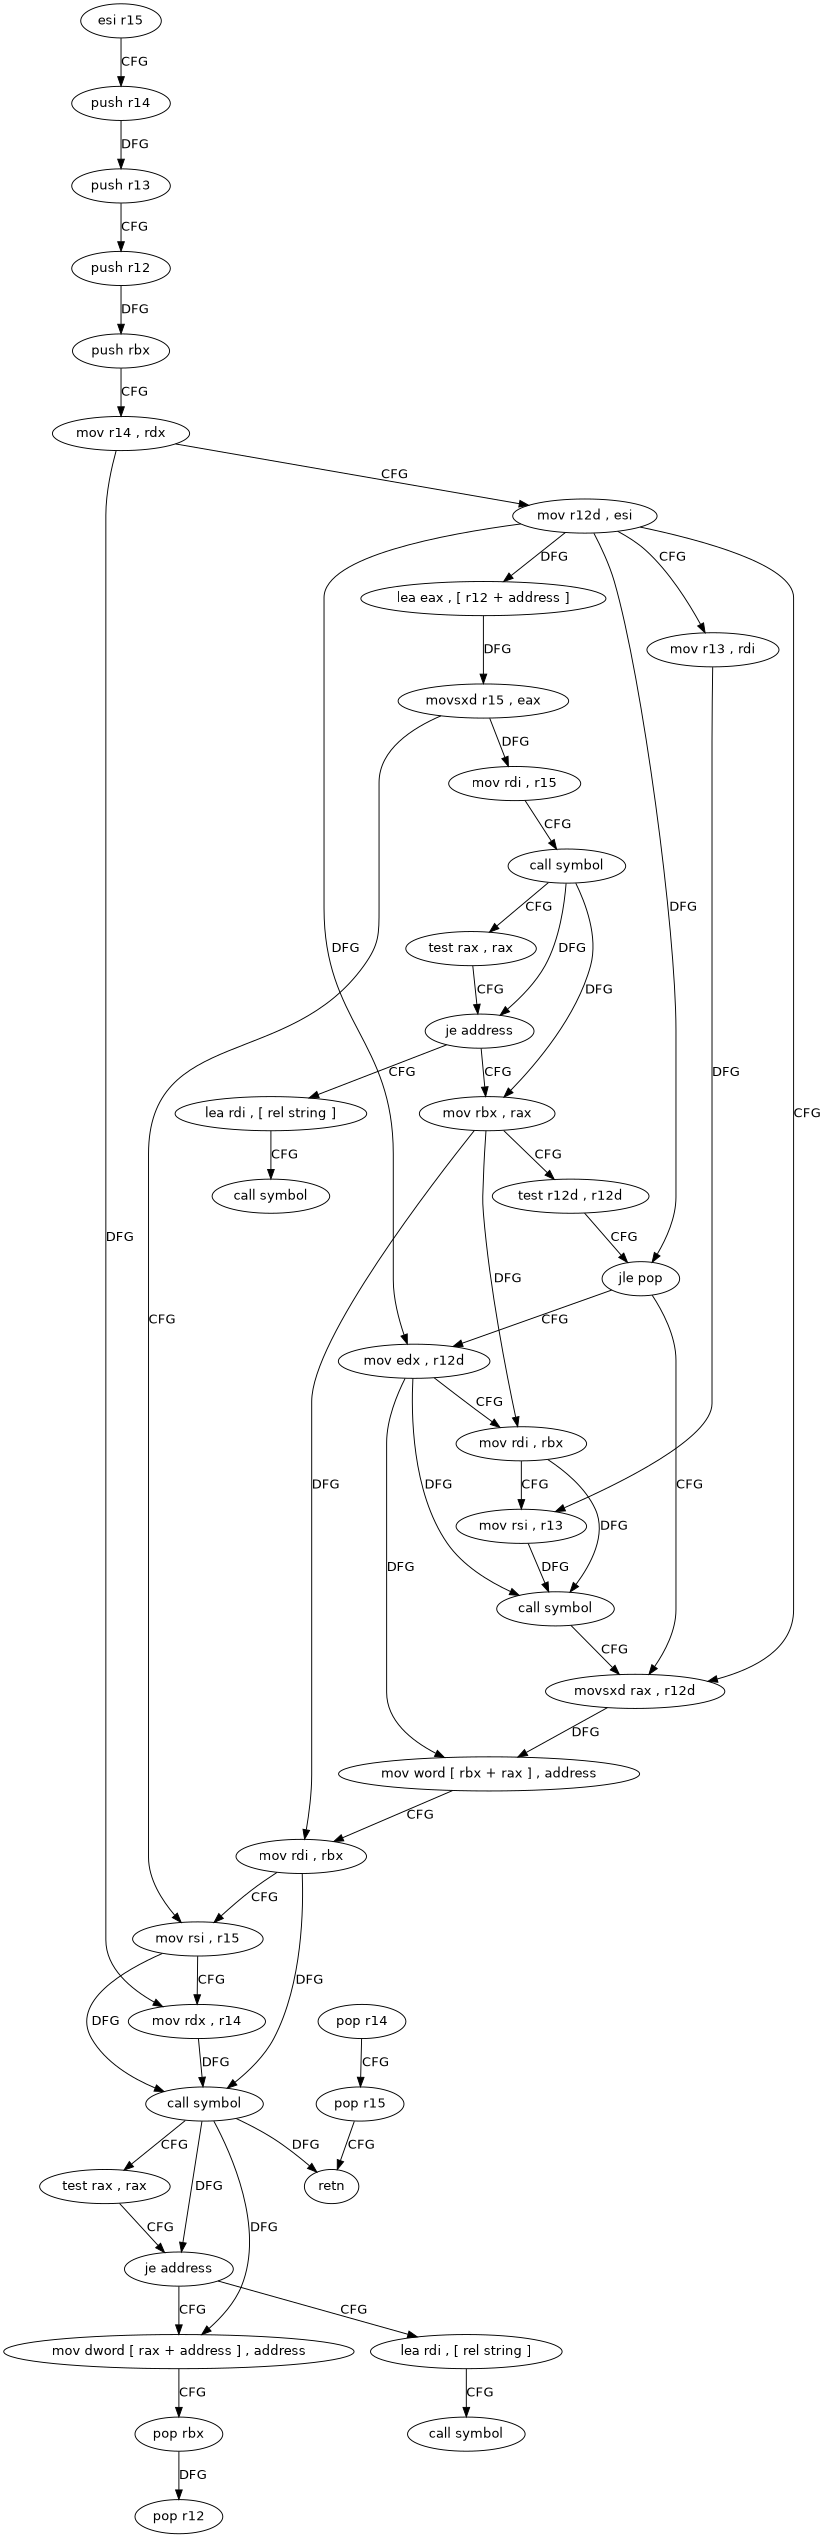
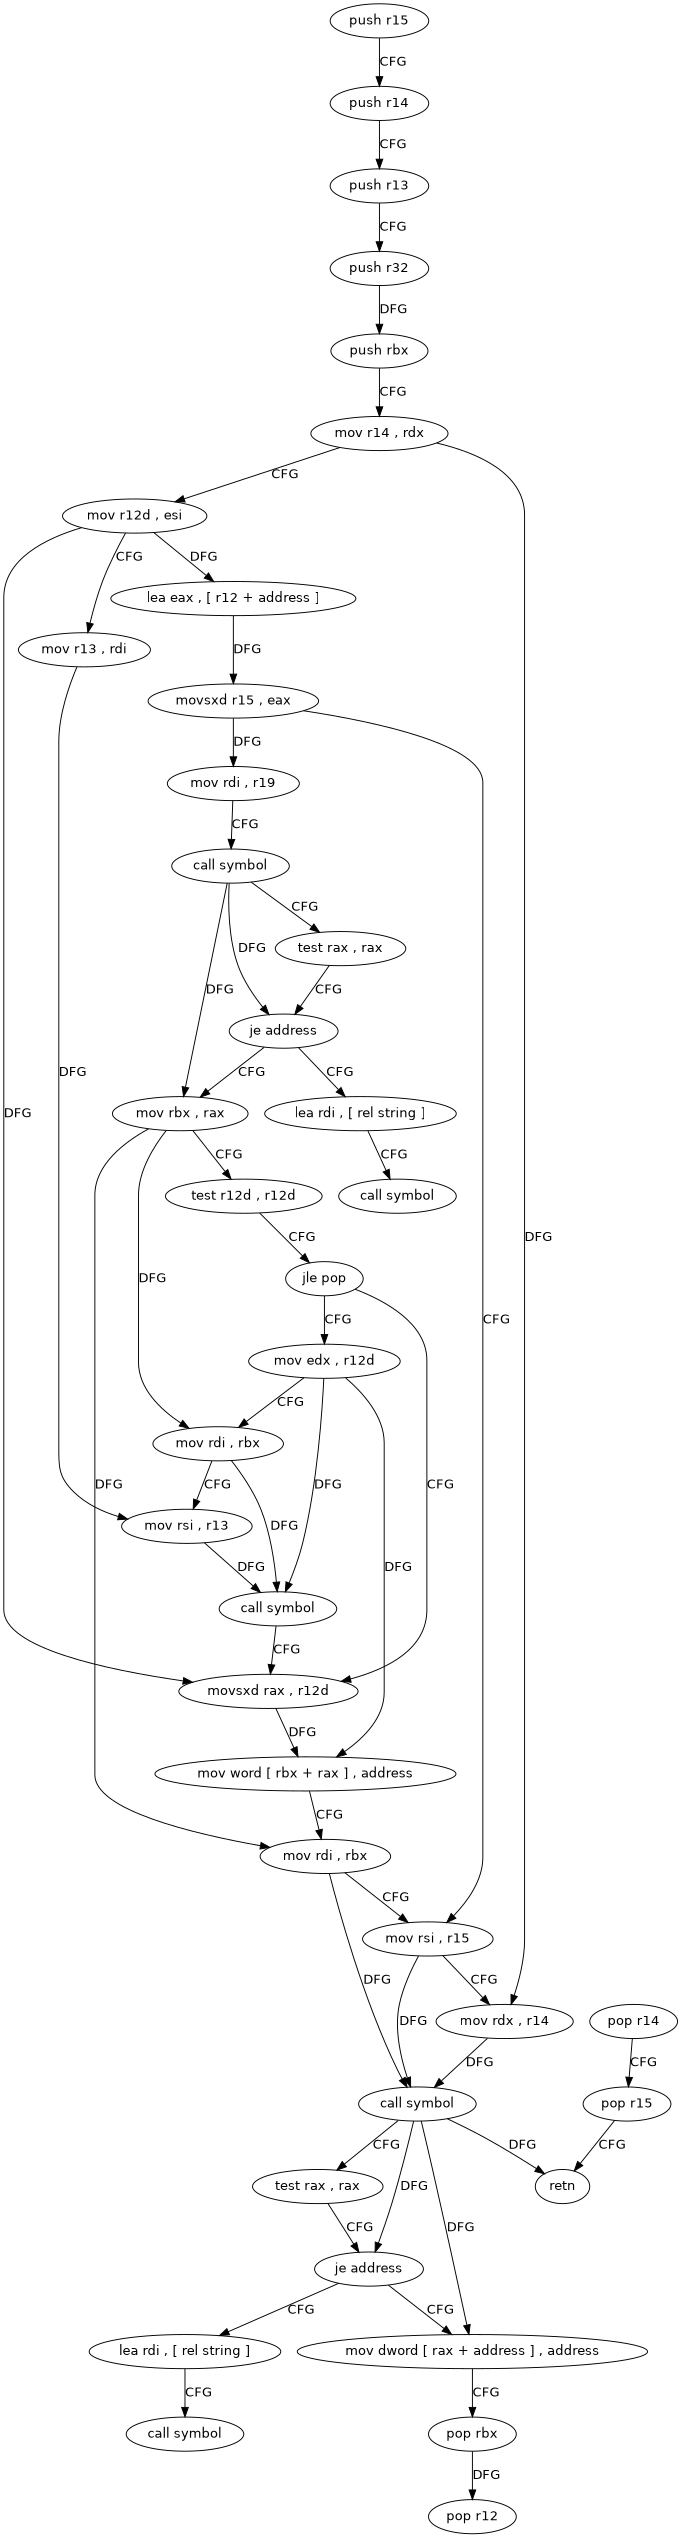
(121, 21) -> (379, 21)
(135, 145) -> (393, 145)
(121, 268) -> (379, 268)
(515, 784) -> (233, 784)
(324, 864) -> none
(666, 891) -> none
(807, 1114) -> (18, 1114)
